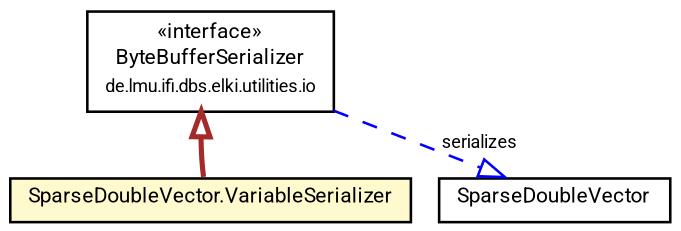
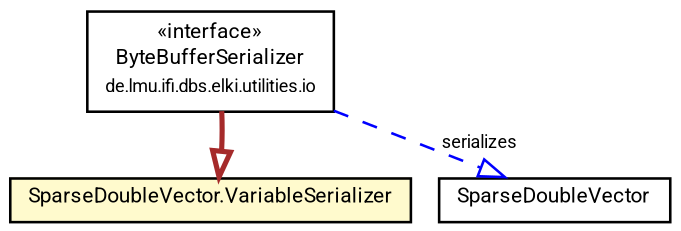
(202, 157) -> (222, 131)
